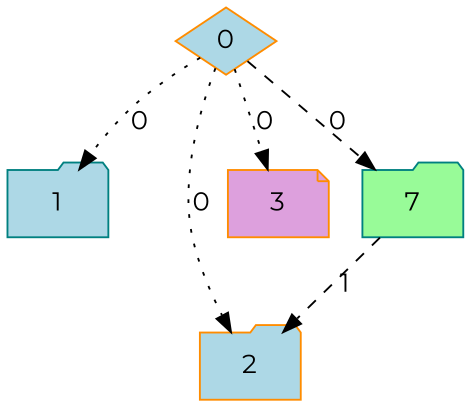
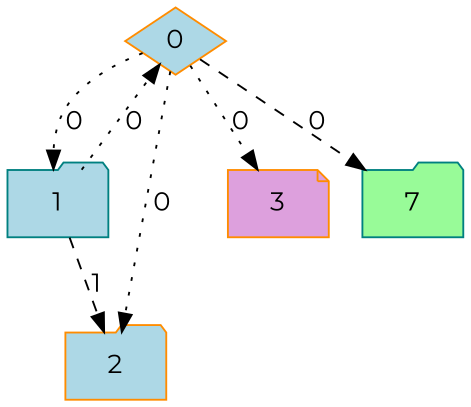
none -> (115, 125)
(339, 278) -> (84, 276)
